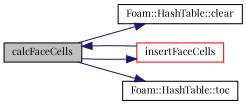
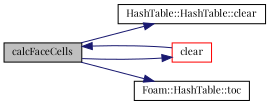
(180, 14) -> (192, 14)
(180, 53) -> (192, 53)
